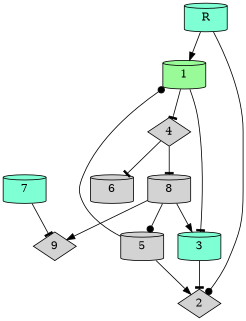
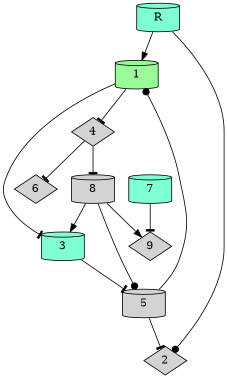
(112, 189) -> (36, 189)
(199, 273) -> (102, 274)
(170, 275) -> (154, 332)
